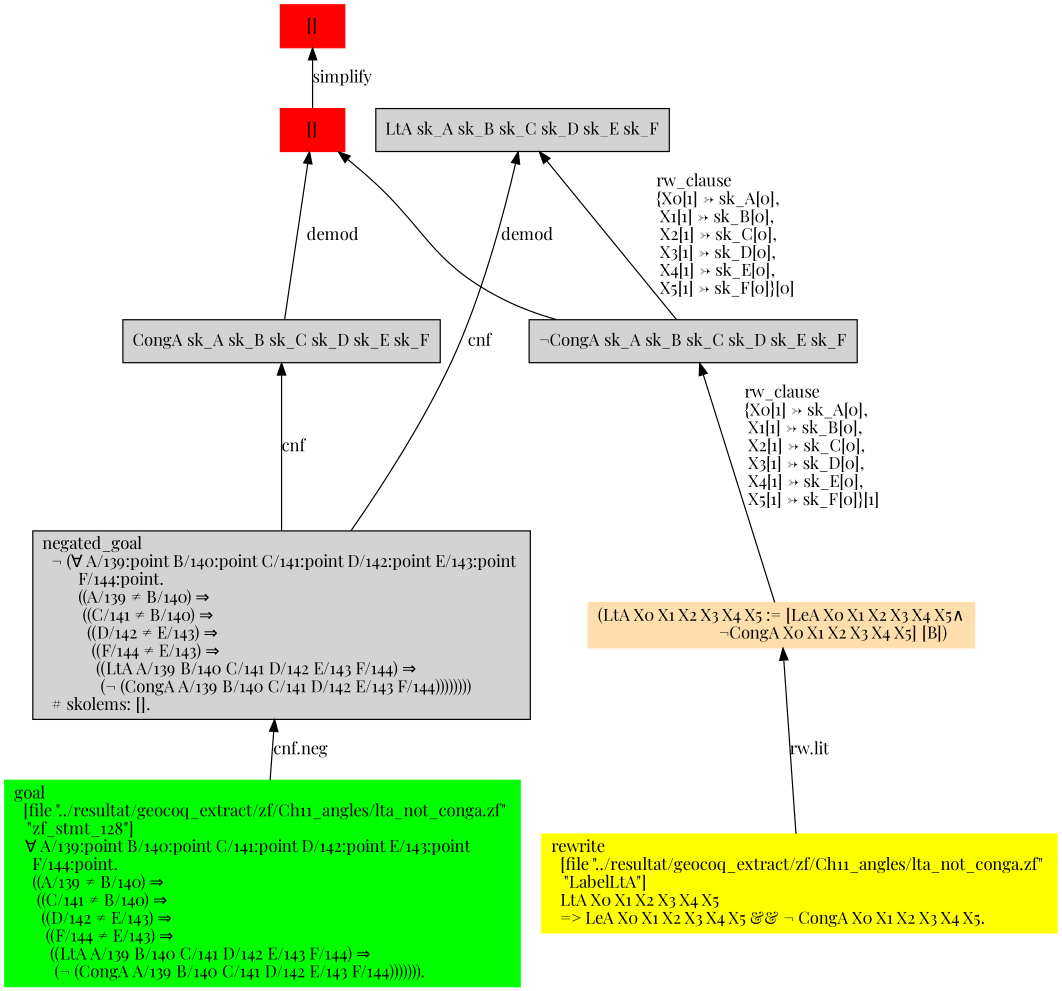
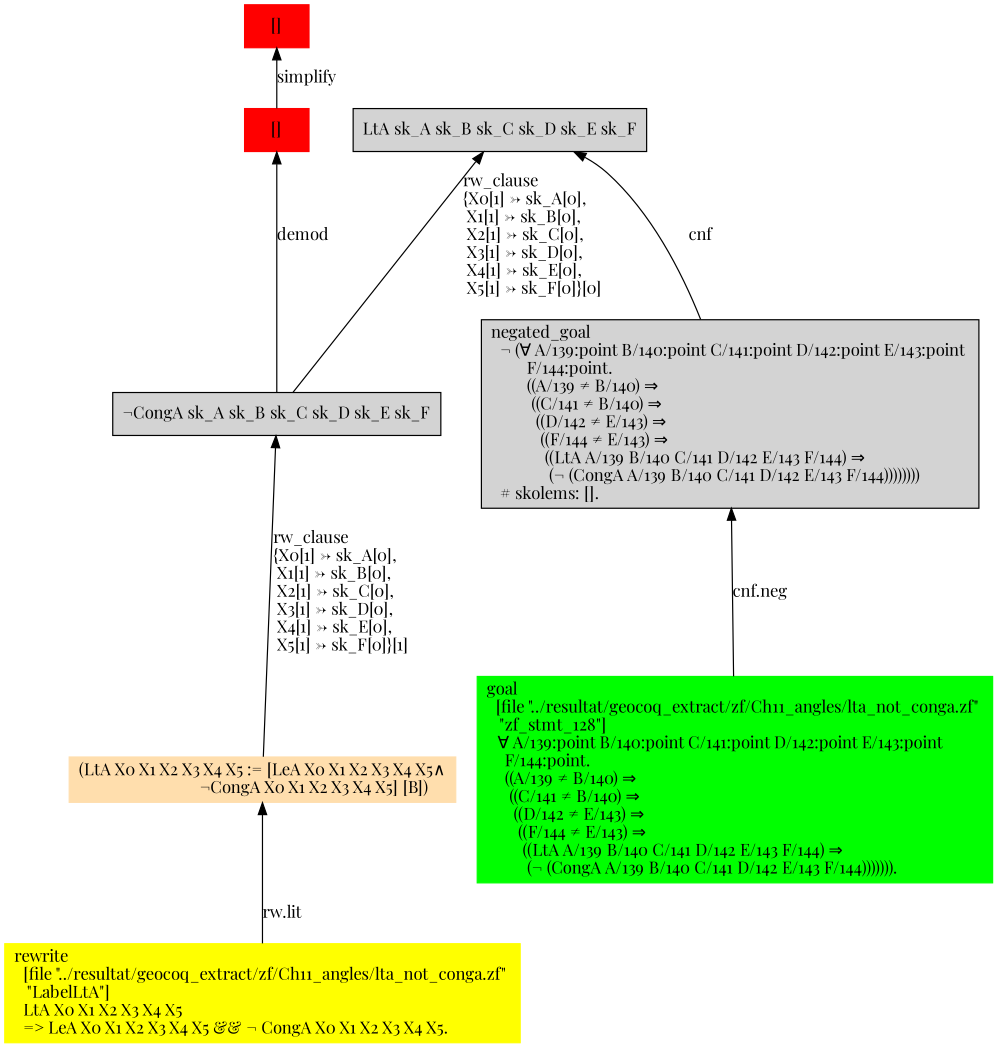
(282, 341) -> none
